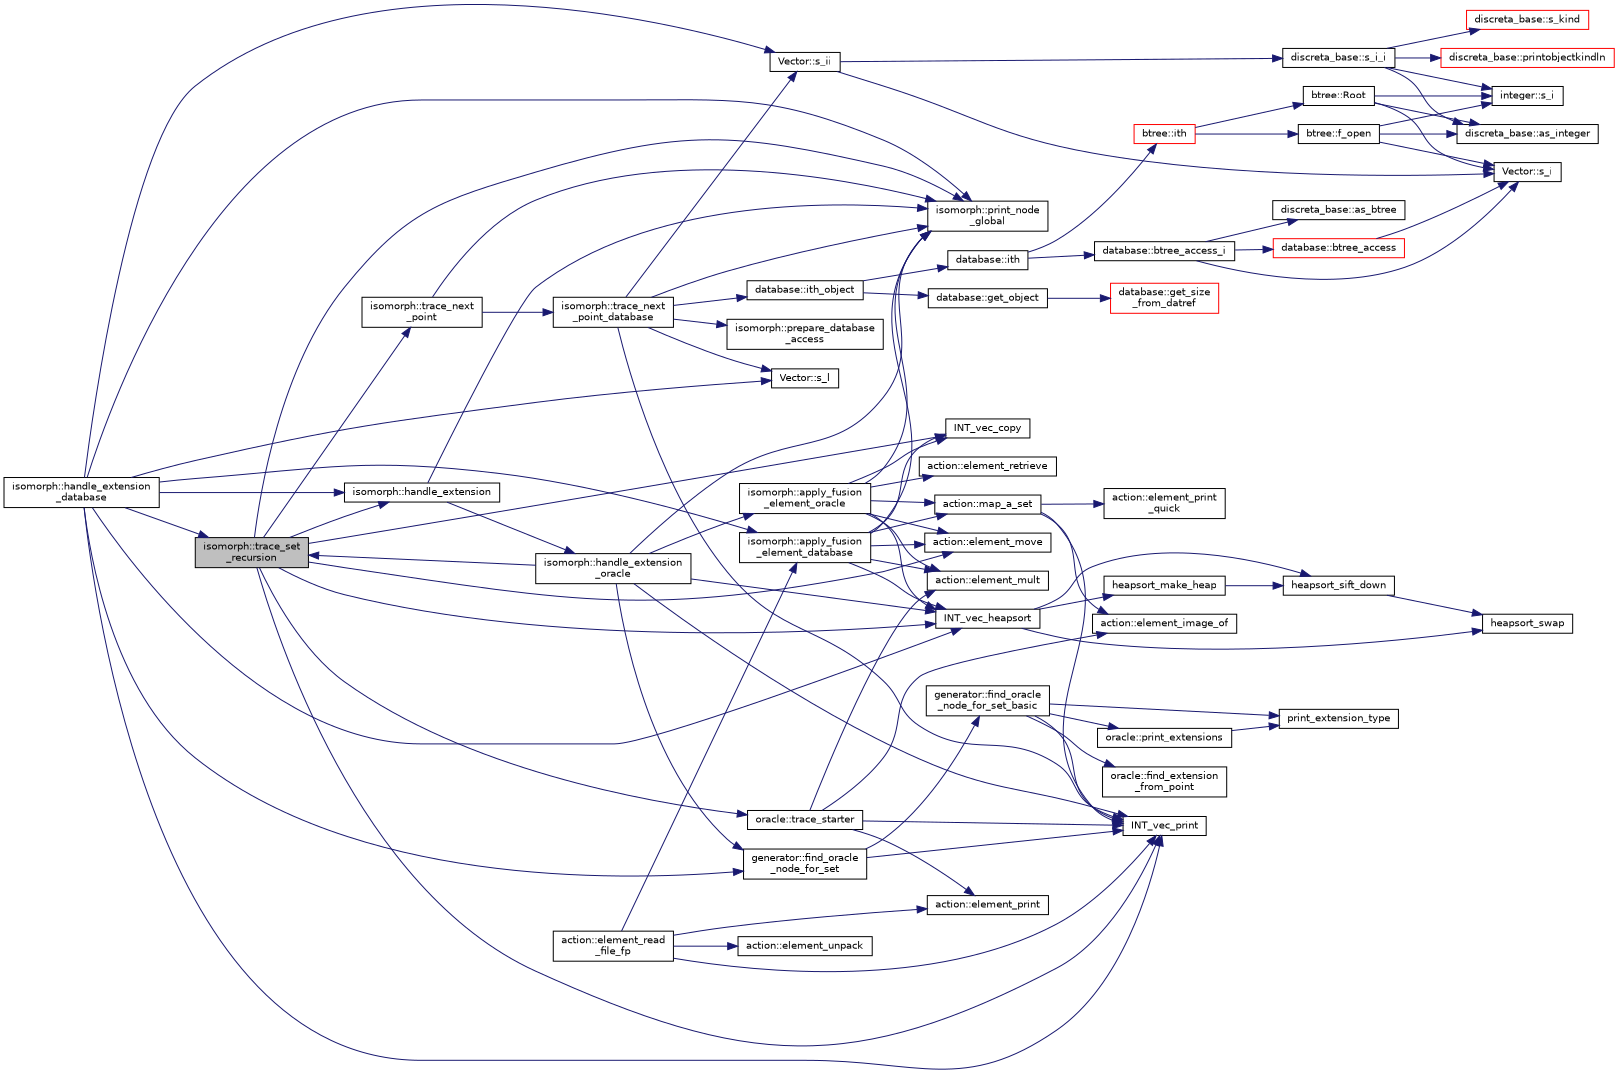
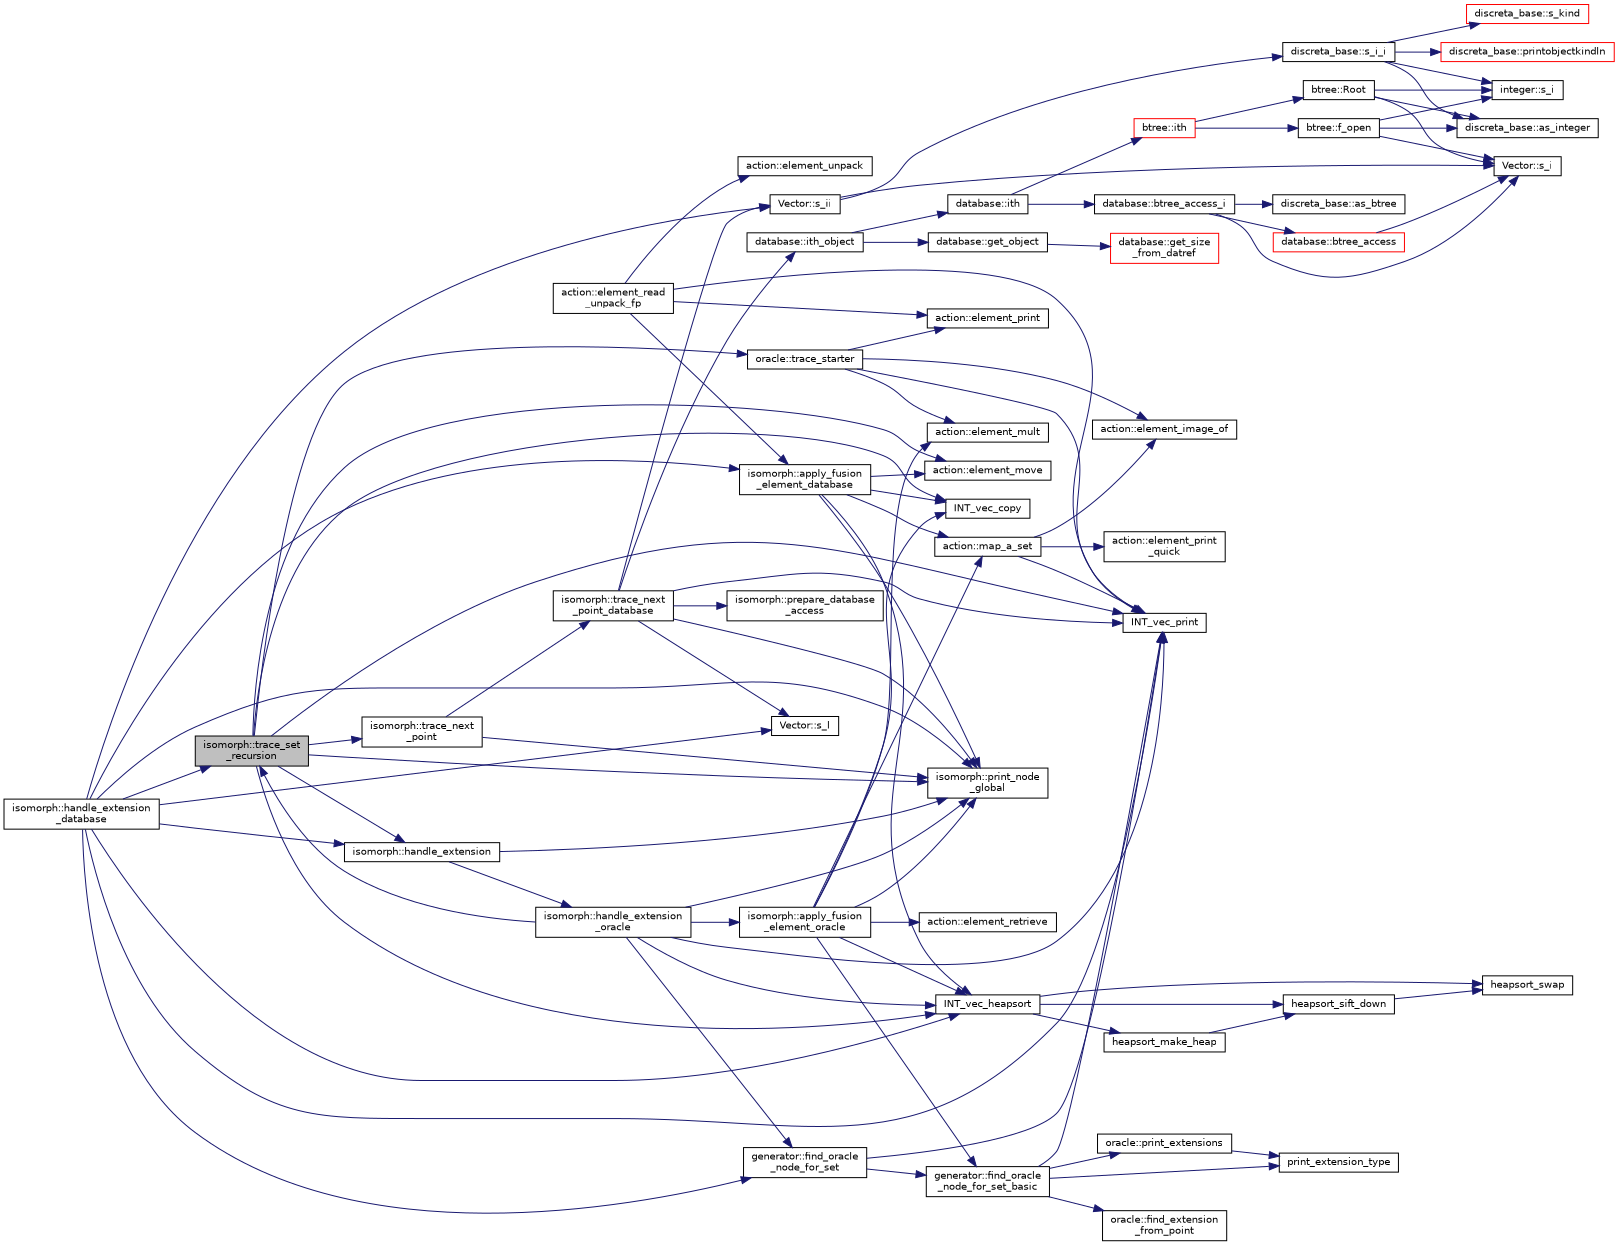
(894, 520) -> (894, 1048)
(891, 563) -> none
(613, 946) -> (613, 298)
